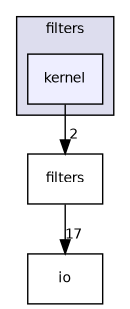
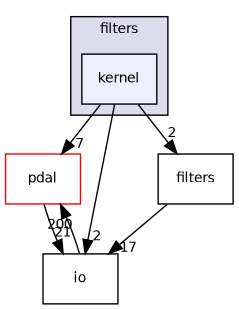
none -> (101, 172)
none -> (43, 179)
